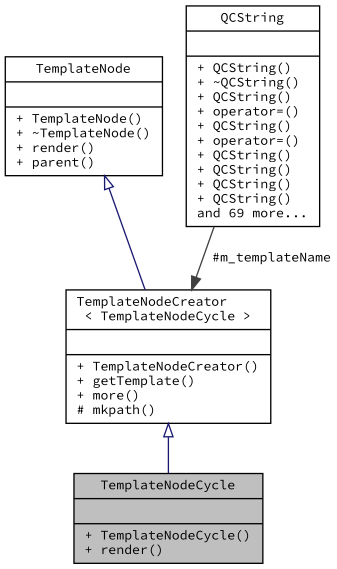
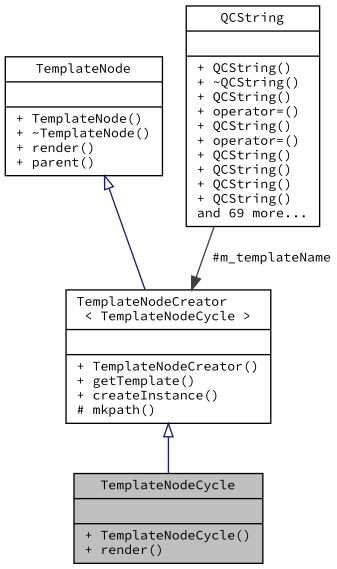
(109, 396) -> (149, 396)
